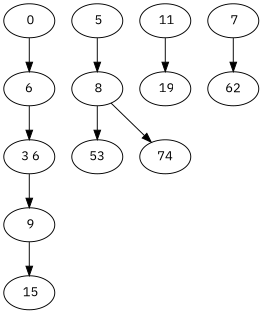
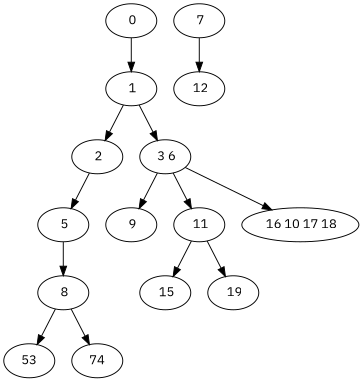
(29, 89) -> (131, 89)
(233, 89) -> (199, 89)
none -> (97, 157)
none -> (180, 187)
none -> (300, 225)
(29, 254) -> (184, 255)
